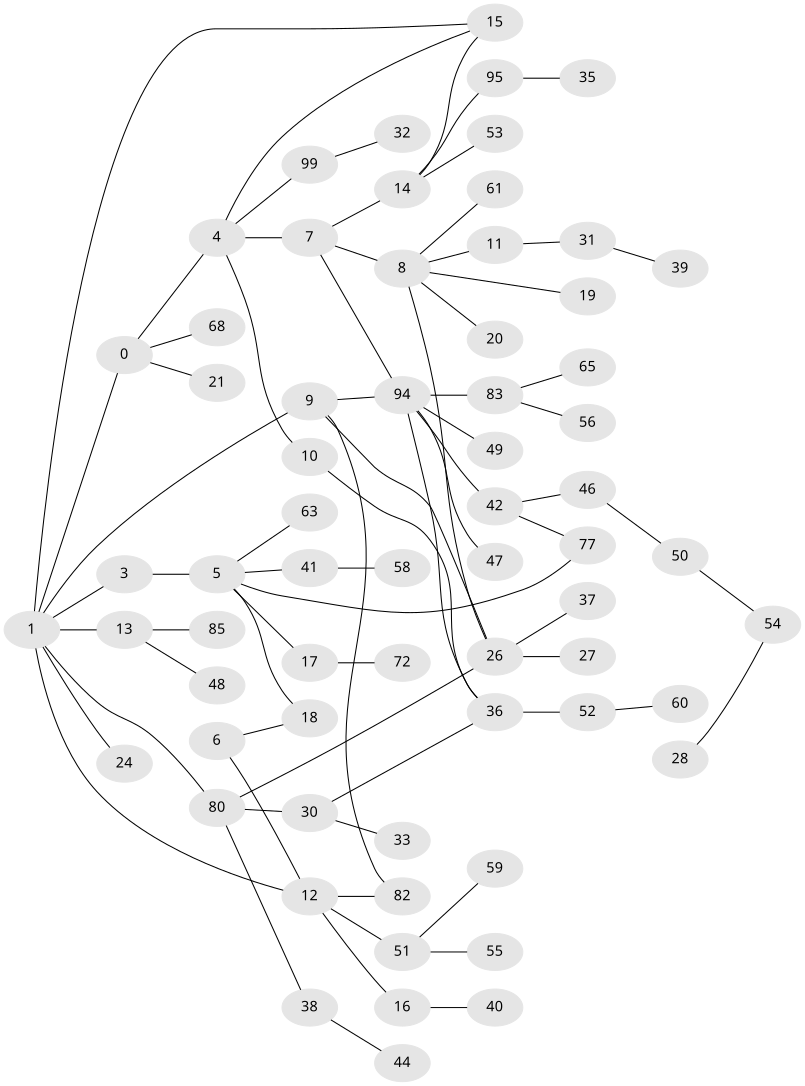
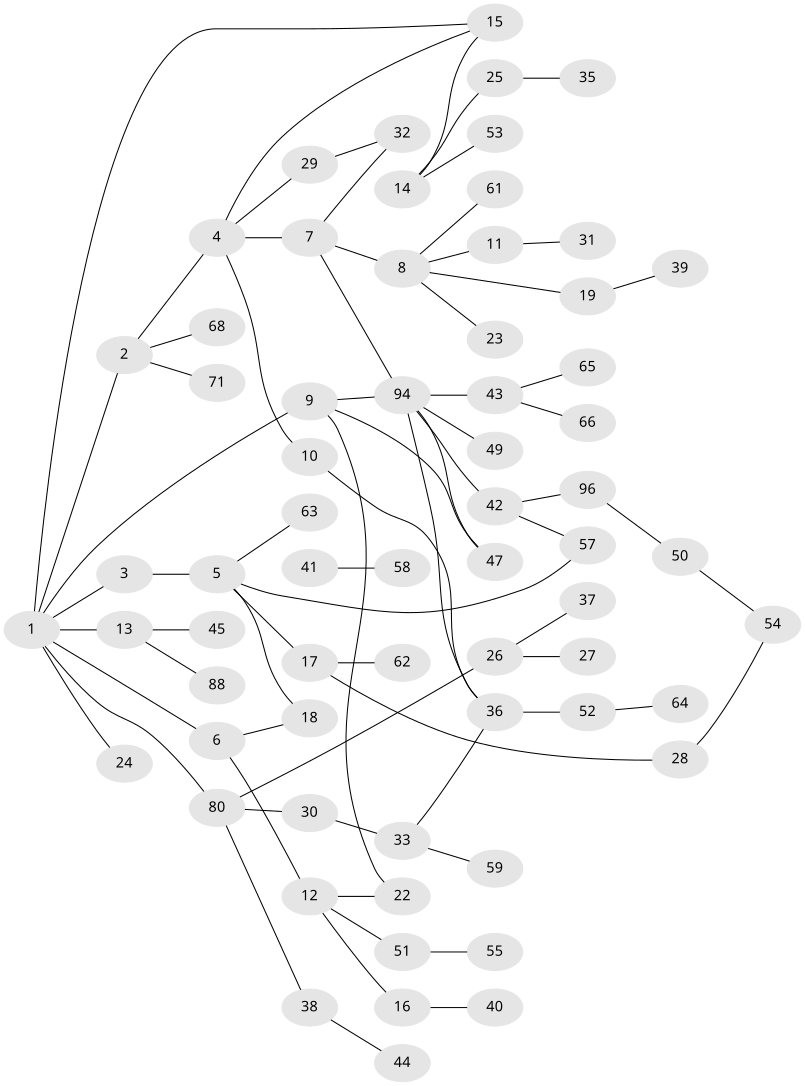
(495, 78) -> (495, 78)
(310, 165) -> (310, 165)
(356, 214) -> (354, 185)
(634, 255) -> (634, 282)
(495, 340) -> (495, 340)
(125, 355) -> (125, 355)
(217, 383) -> (217, 383)
(495, 395) -> (495, 395)
(588, 423) -> (588, 423)
(441, 428) -> none
(588, 490) -> (588, 490)
(417, 493) -> (427, 465)
(588, 545) -> (588, 545)
(263, 571) -> none
(217, 630) -> (217, 630)
(402, 663) -> (402, 663)
(217, 685) -> (217, 685)
(680, 704) -> (680, 704)
none -> (484, 744)
(402, 763) -> (451, 778)
(117, 811) -> (125, 685)
(402, 896) -> (402, 896)
(449, 910) -> (449, 855)
